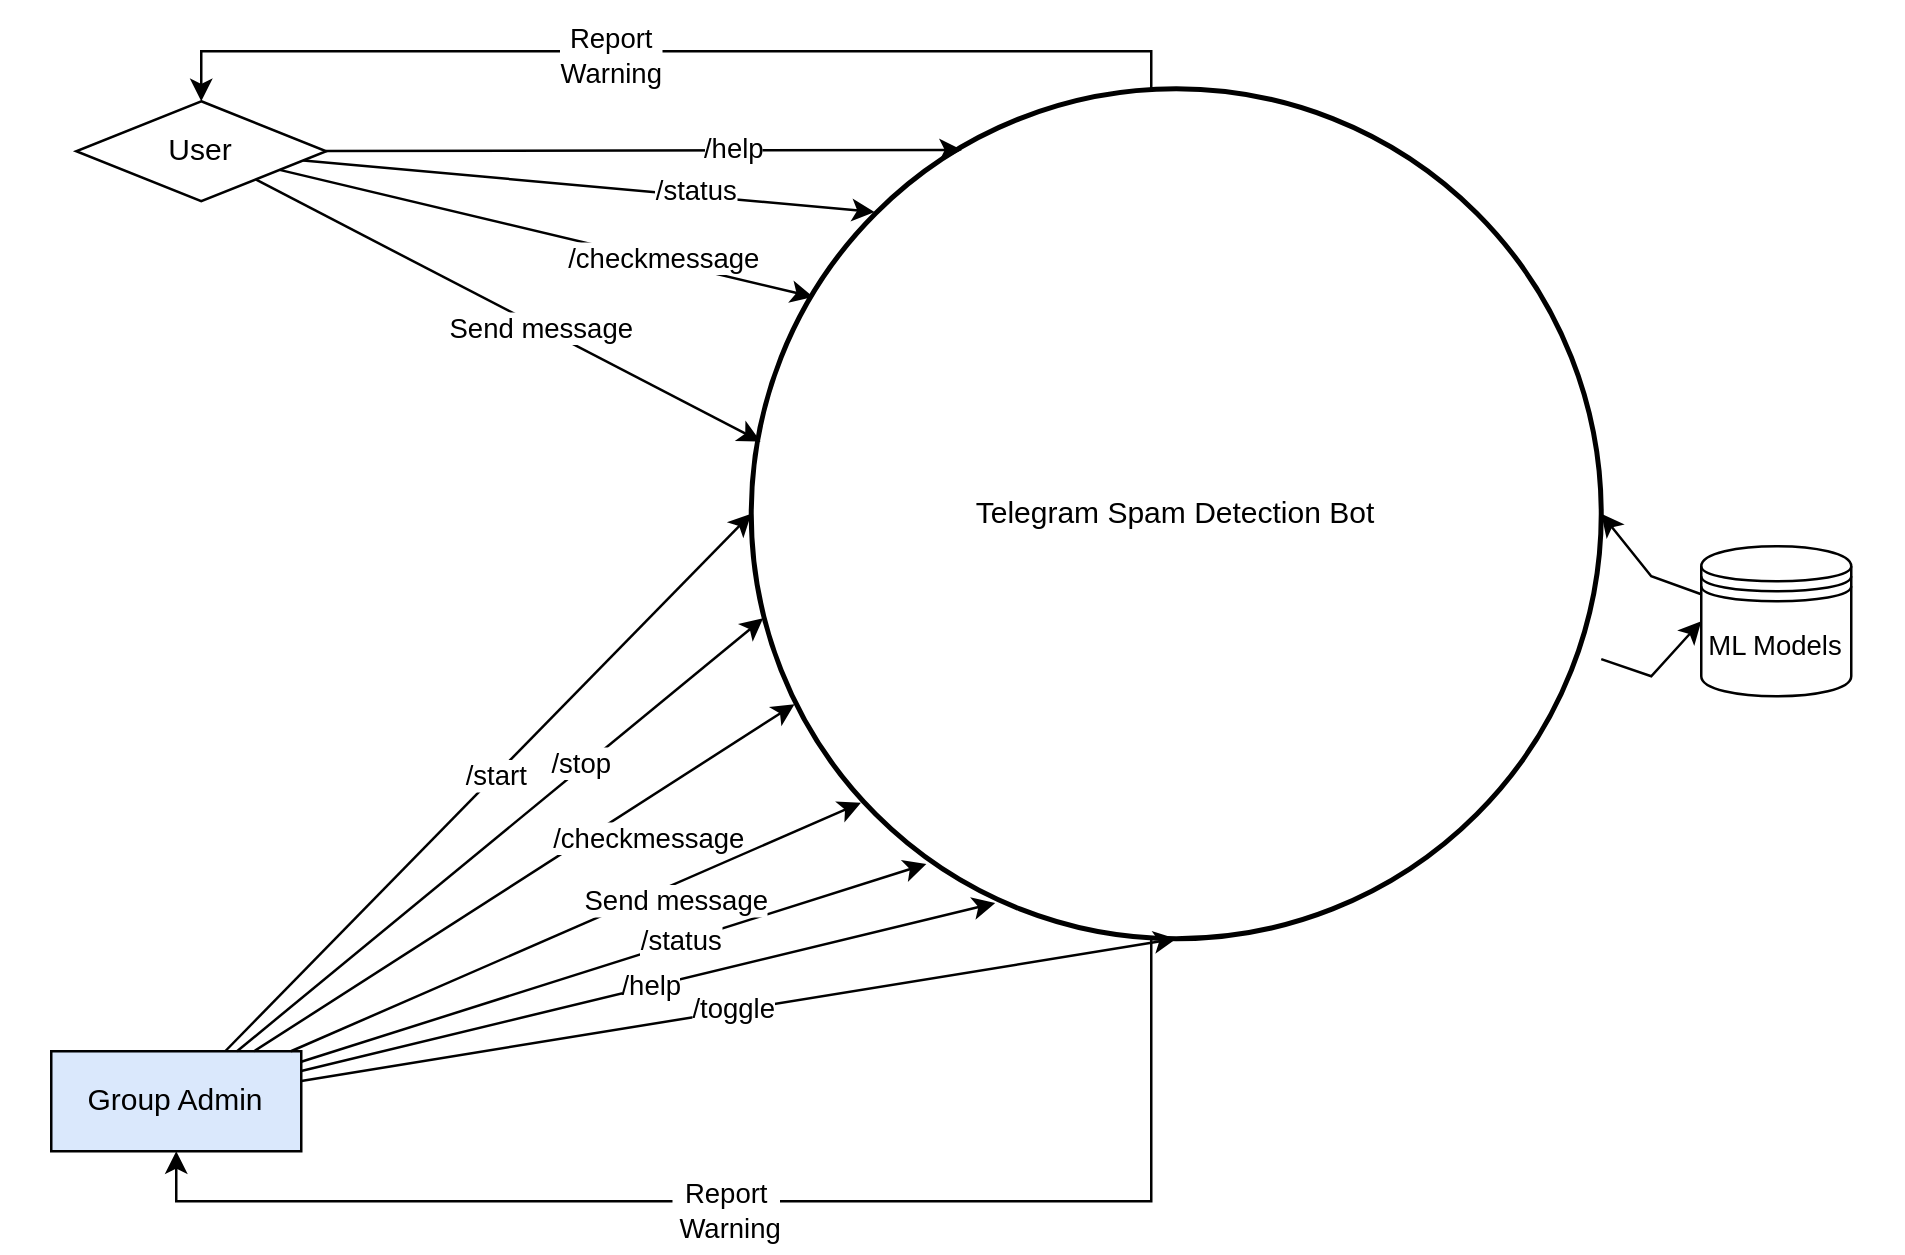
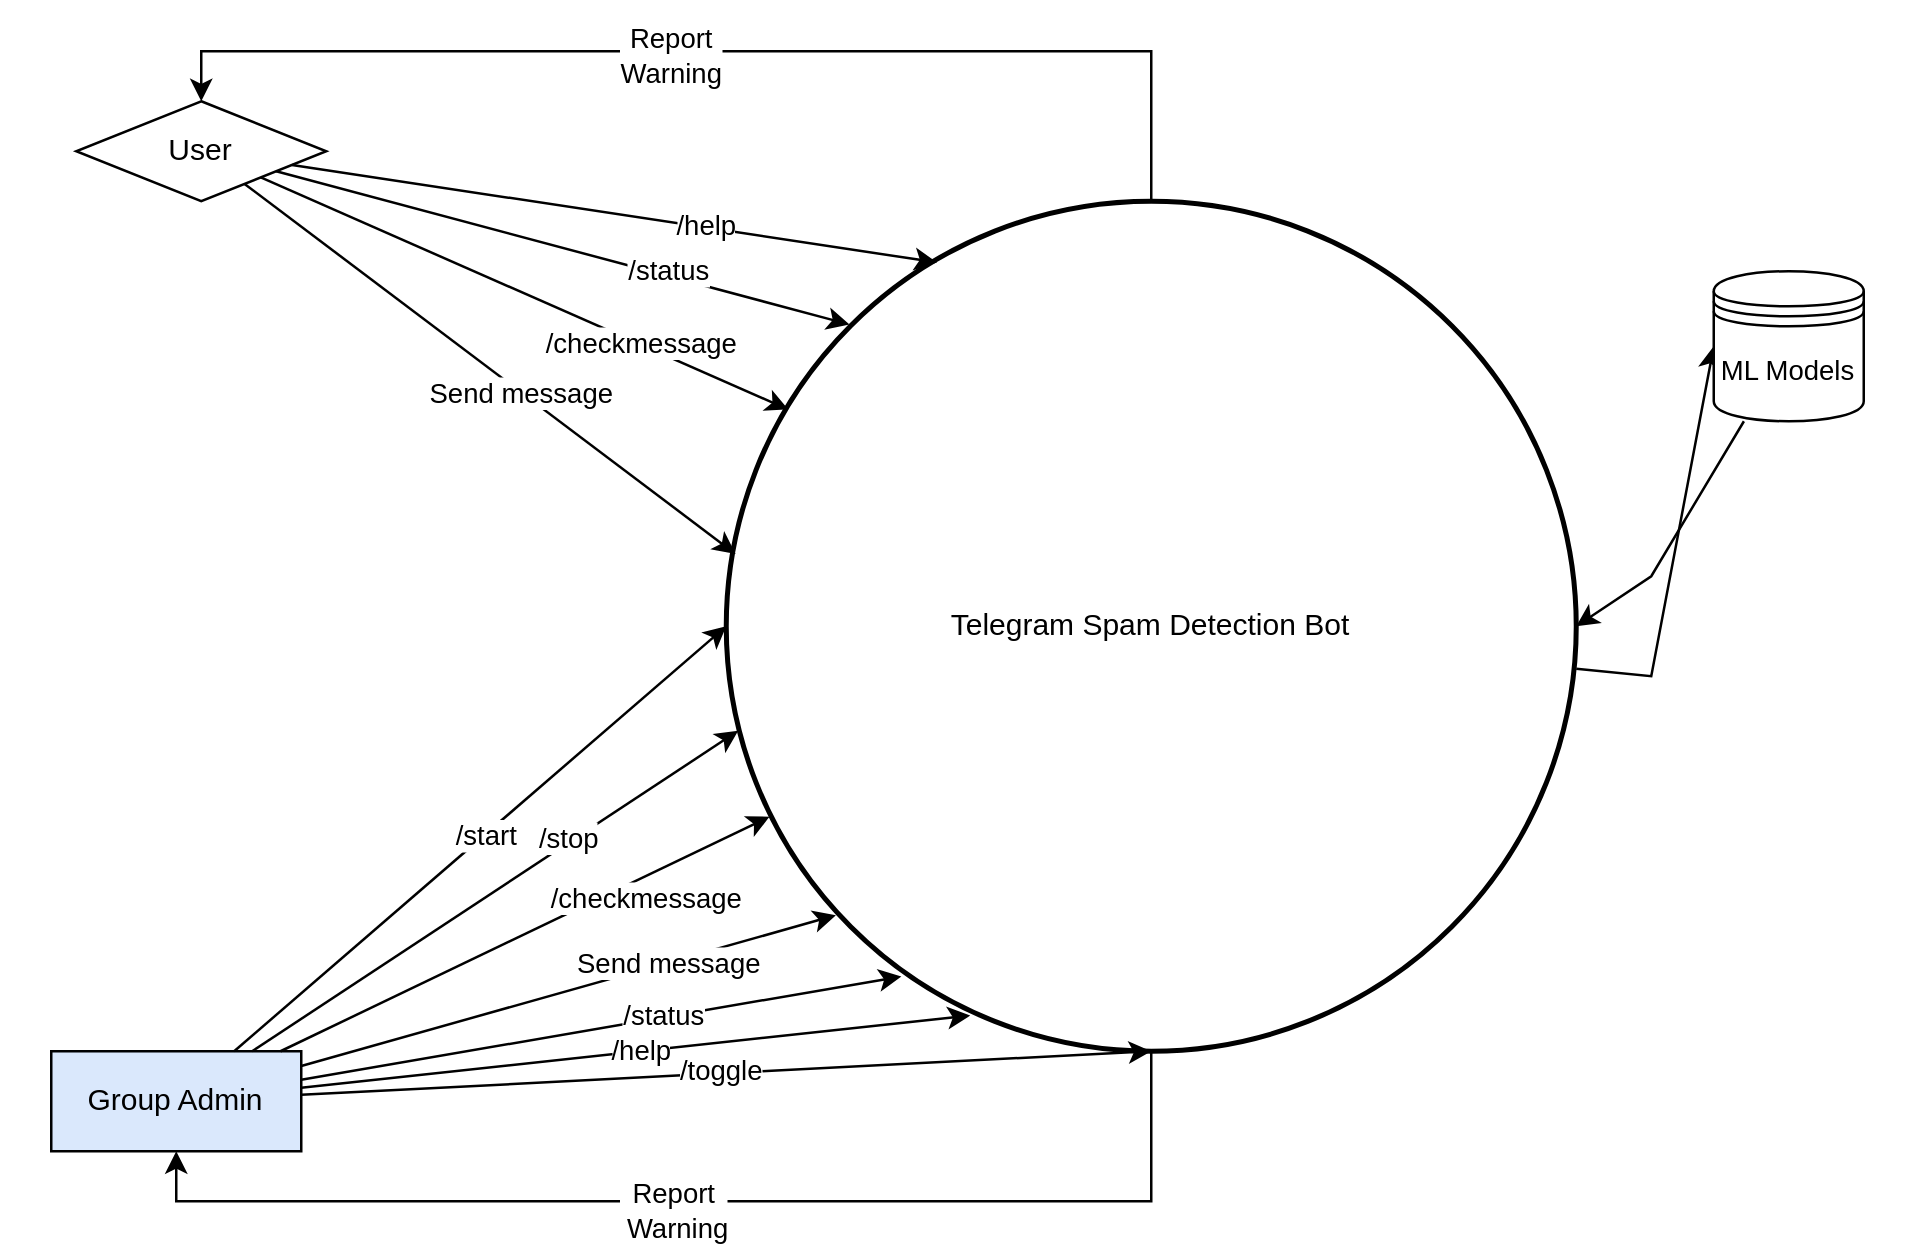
(1176, 514) -> (1151, 626)
(1776, 621) -> (1789, 346)
